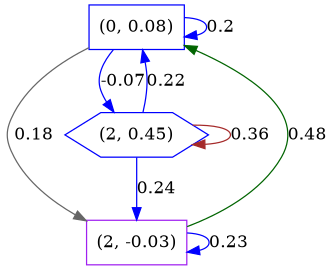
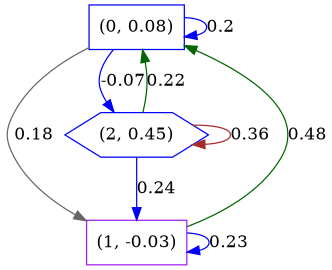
(147, 87) -> (147, 87)
(137, 243) -> (137, 243)
